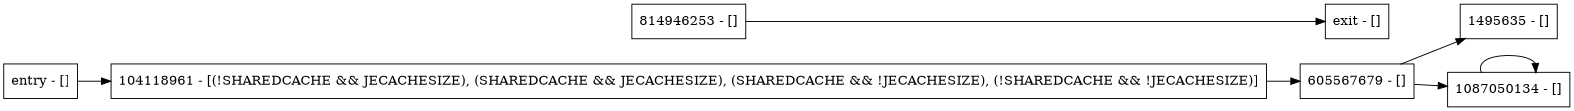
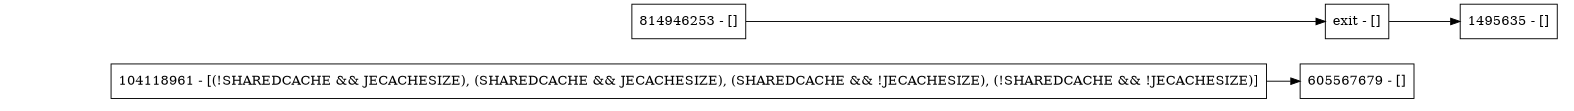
(1429, 53) -> (1420, 21)
(41, 81) -> none
(1509, 90) -> none
